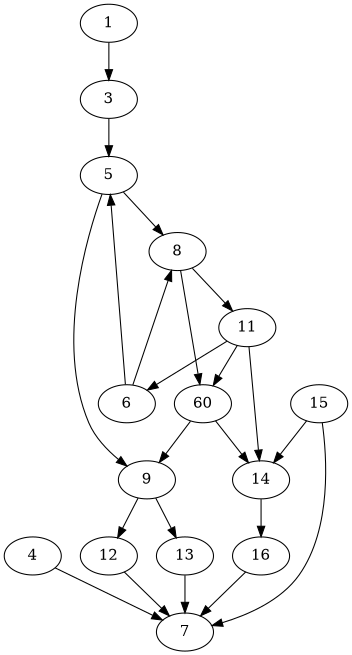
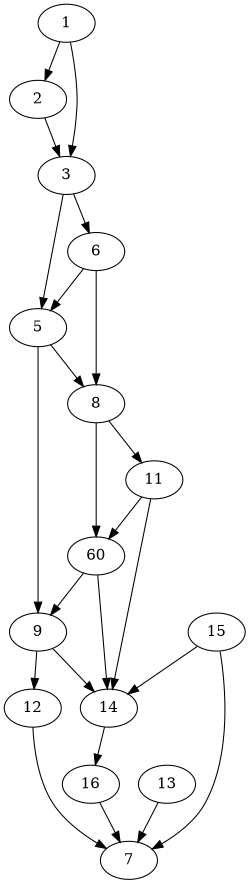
none -> (38, 99)
(188, 365) -> (79, 209)
(164, 513) -> (70, 666)
(33, 556) -> none
